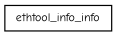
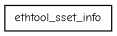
(58, 18) -> (58, 18)
